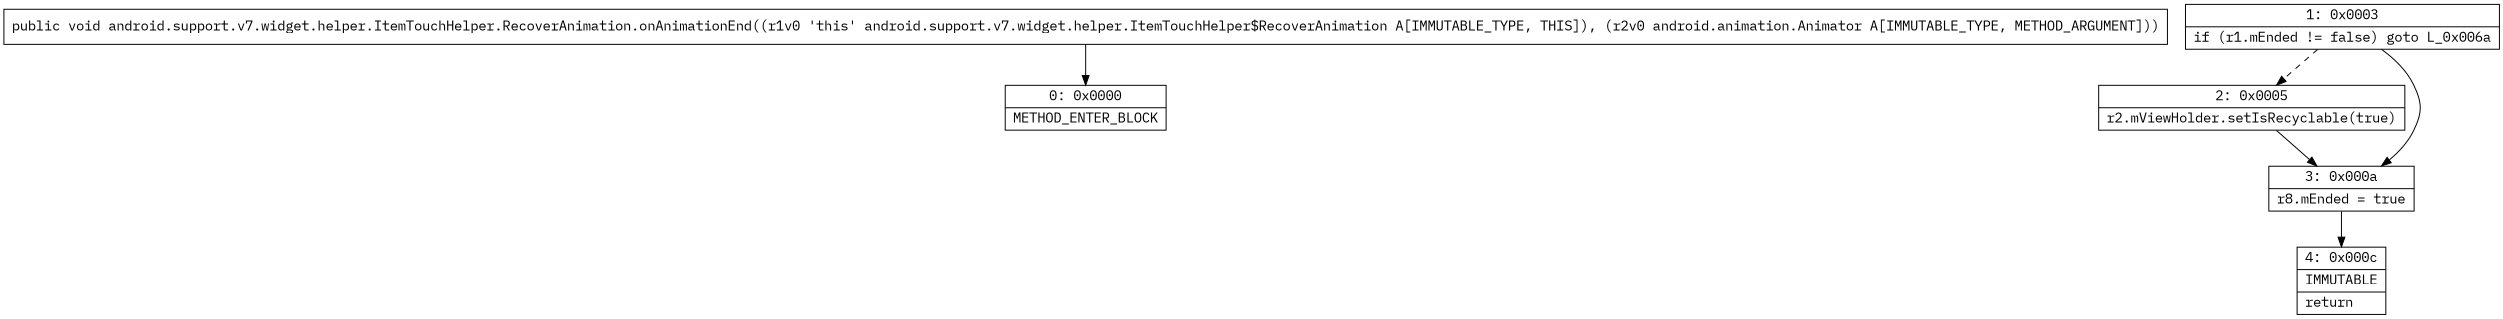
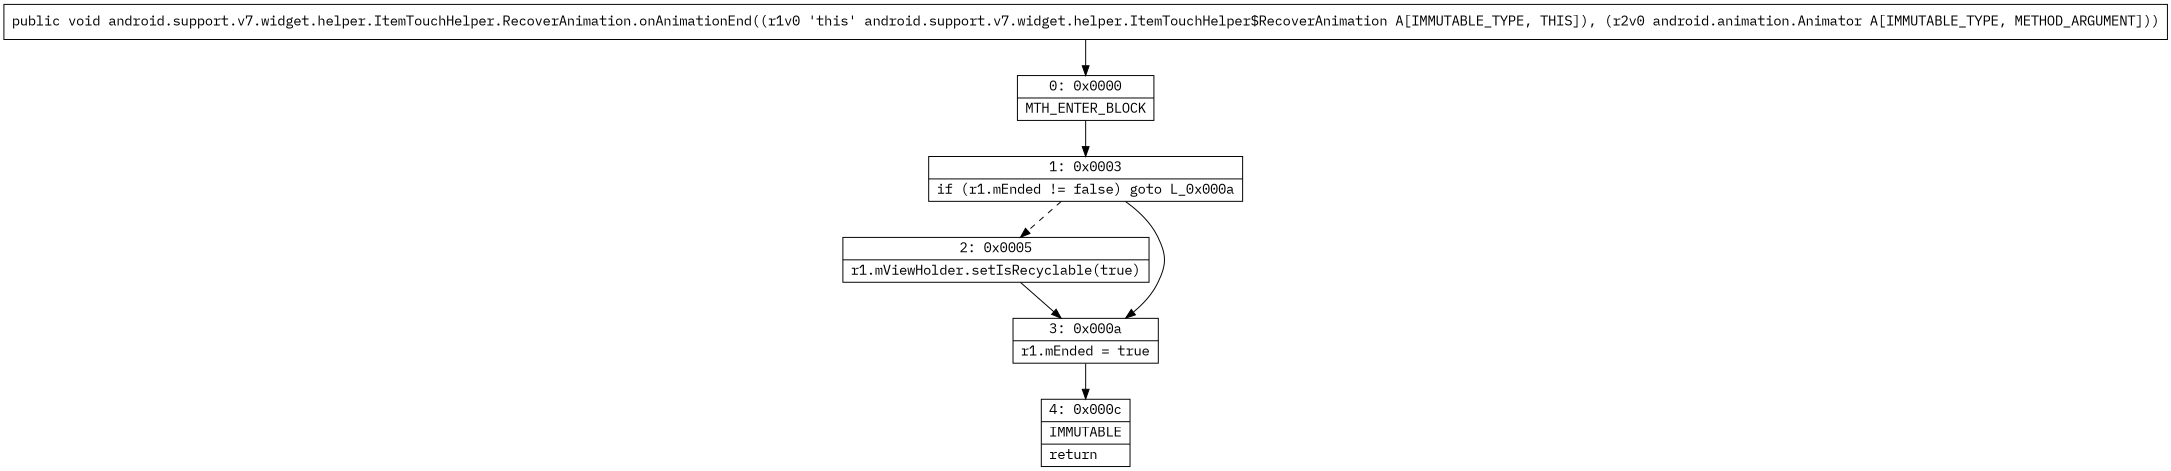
(2342, 38) -> (1086, 190)
(1086, 118) -> (1086, 109)
(2252, 118) -> (996, 271)
none -> (1086, 134)
(2341, 199) -> (1086, 351)
